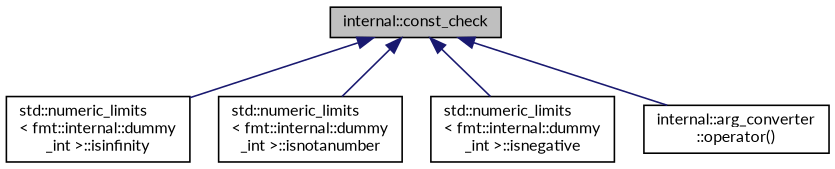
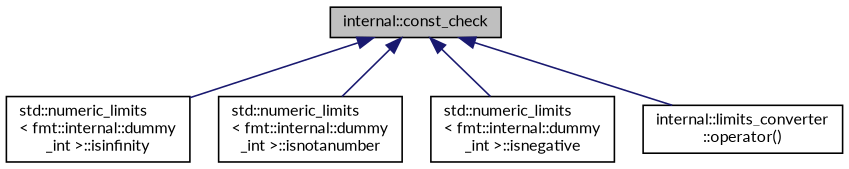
(736, 129) -> (743, 129)
